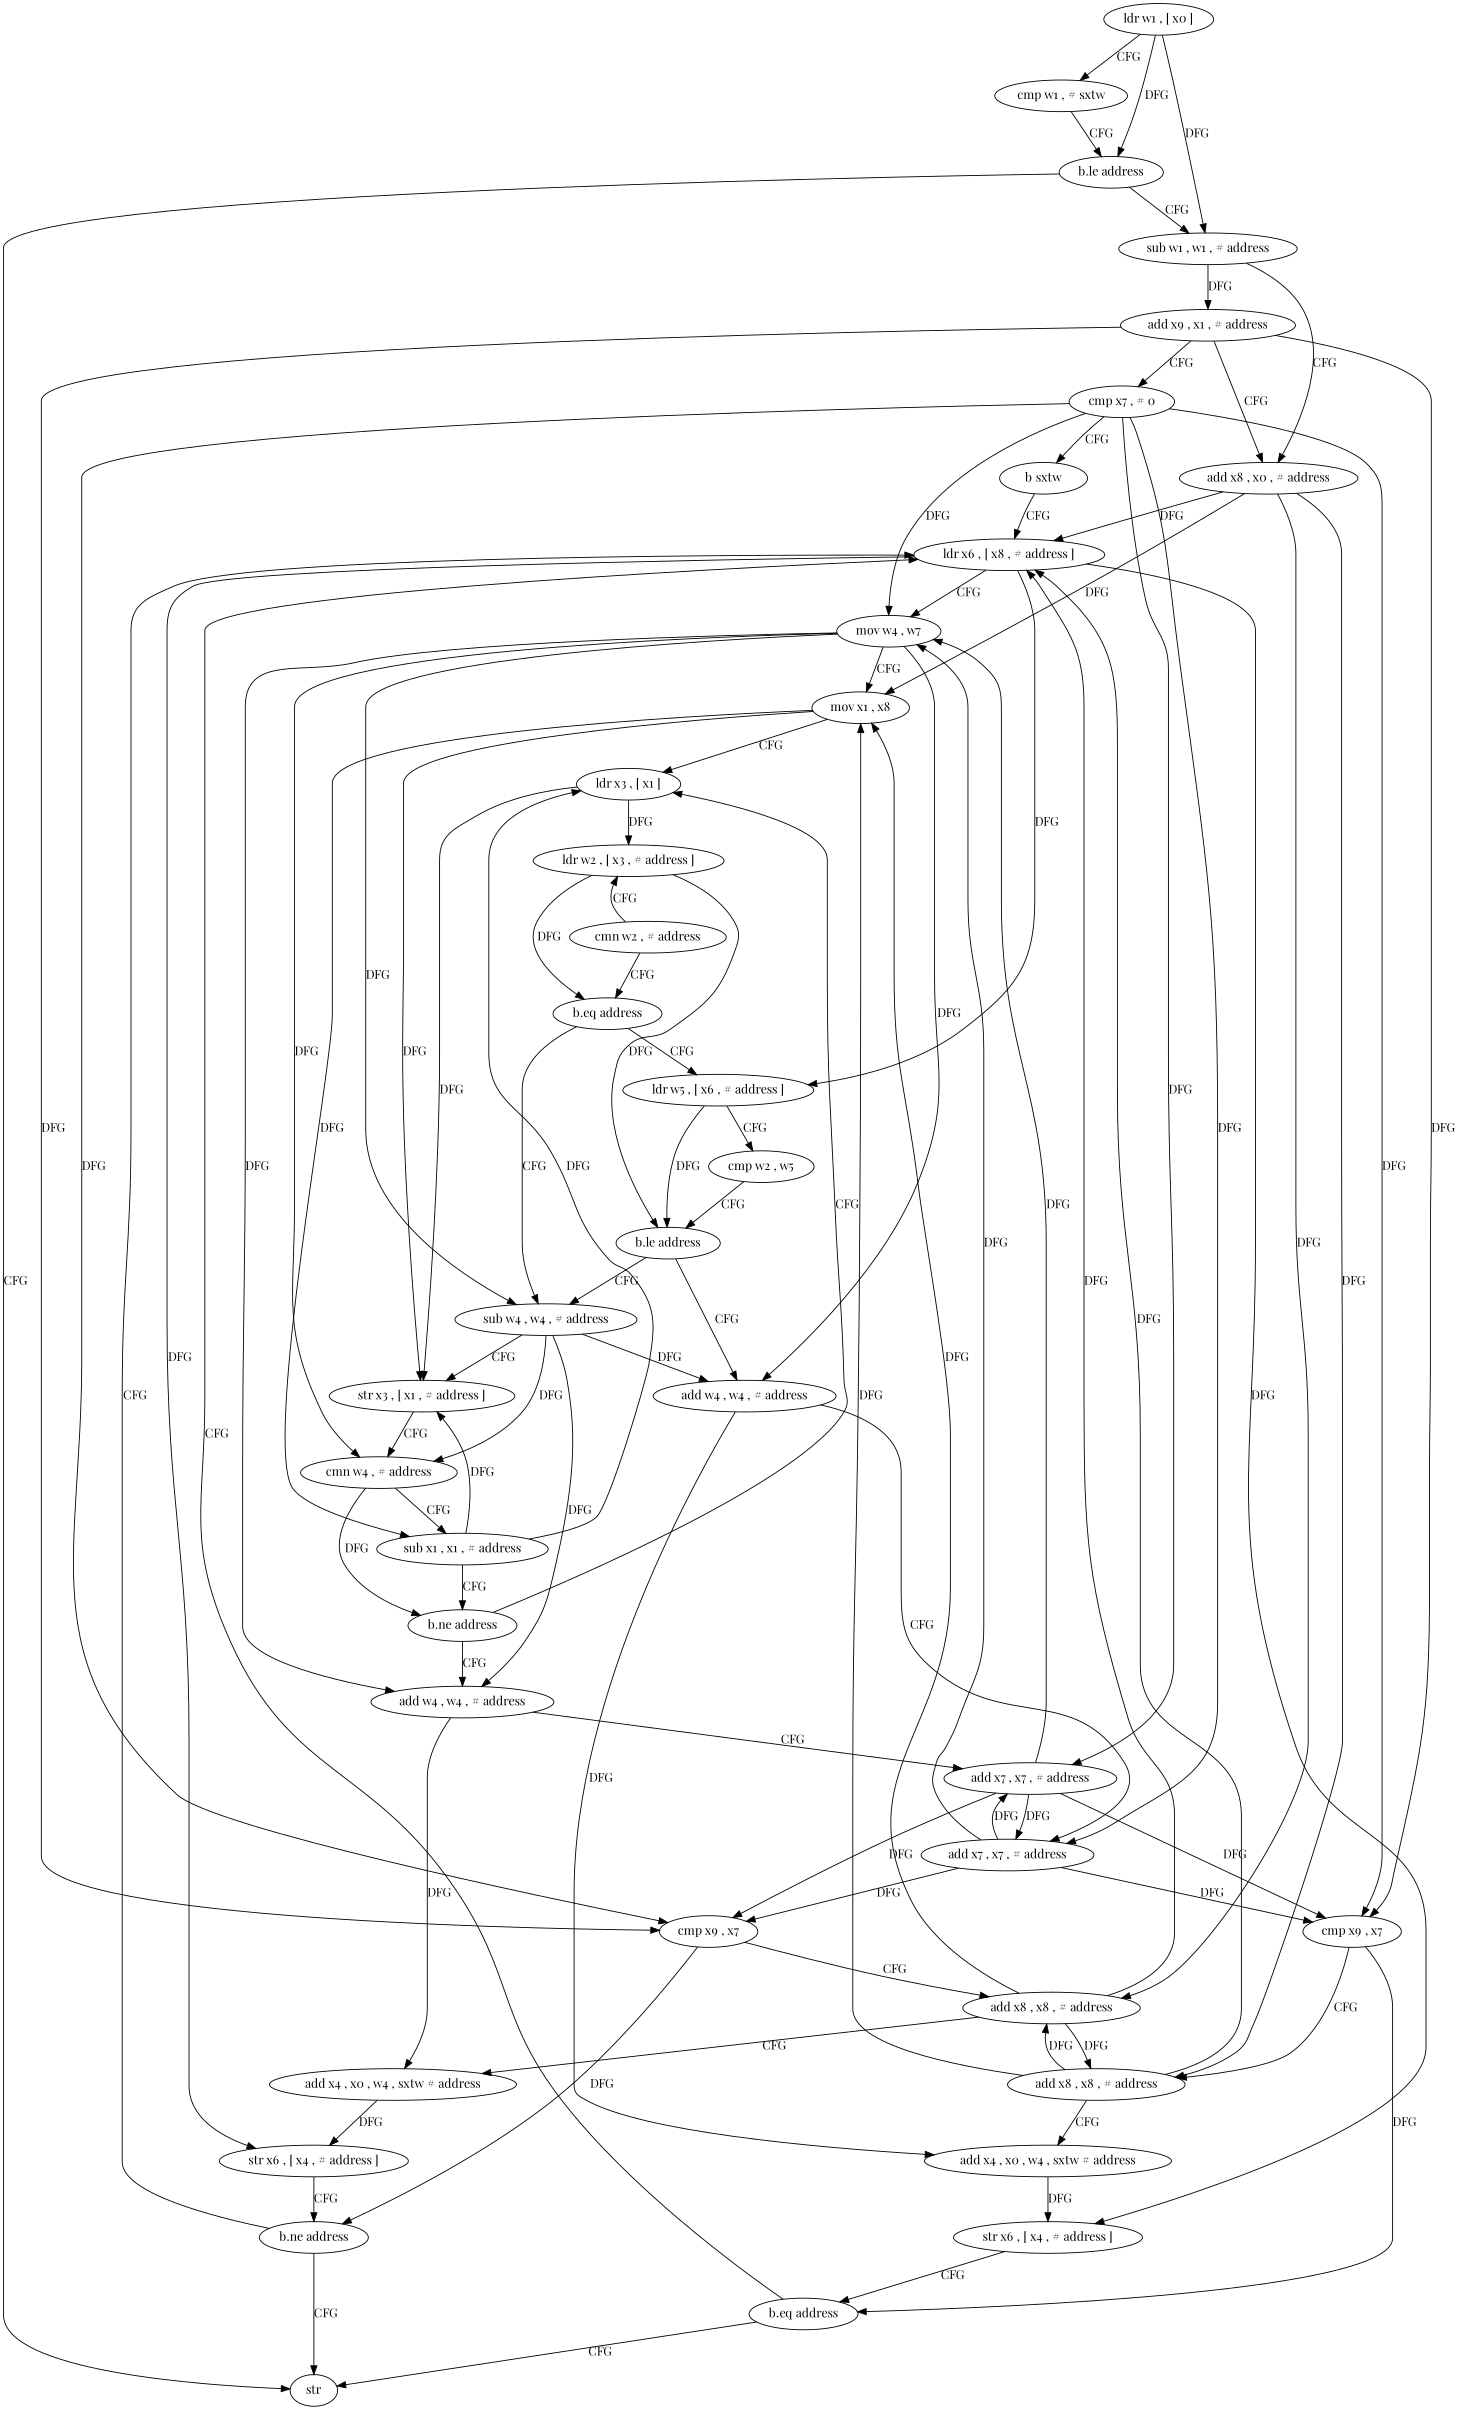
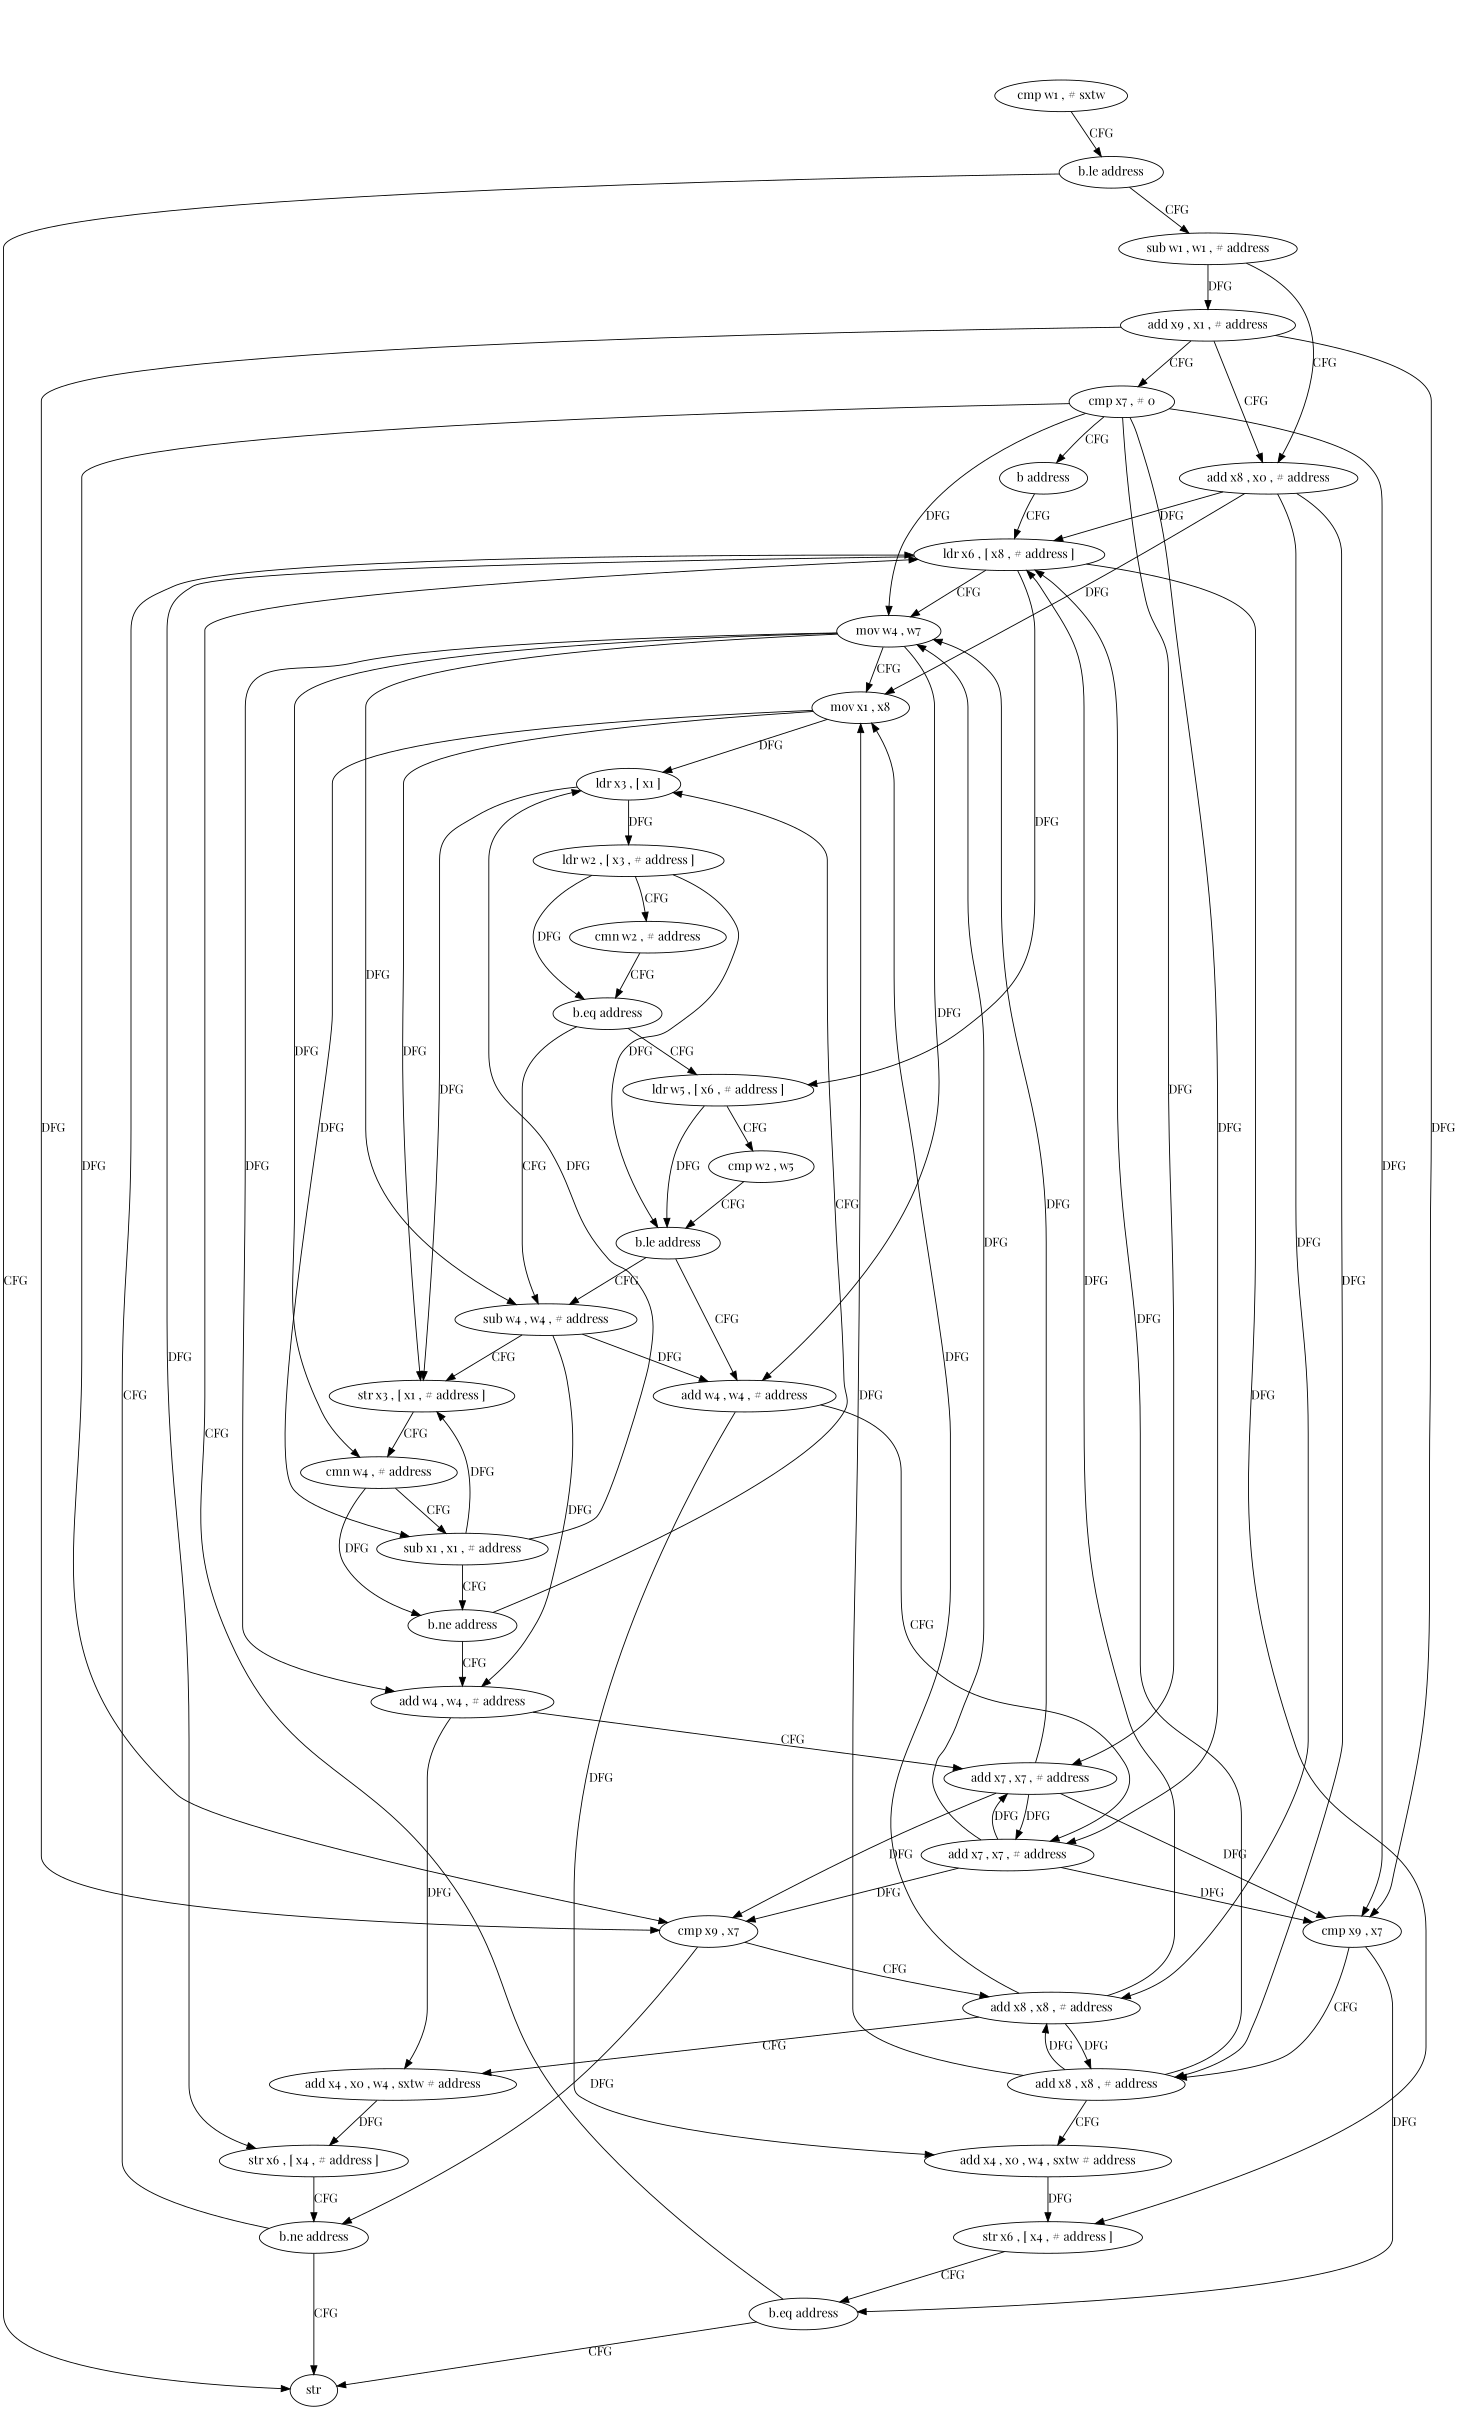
(1159, 19) -> none
(1044, 478) -> (1044, 478)
(771, 746) -> (771, 746)
(613, 905) -> (641, 894)
(518, 1416) -> none
